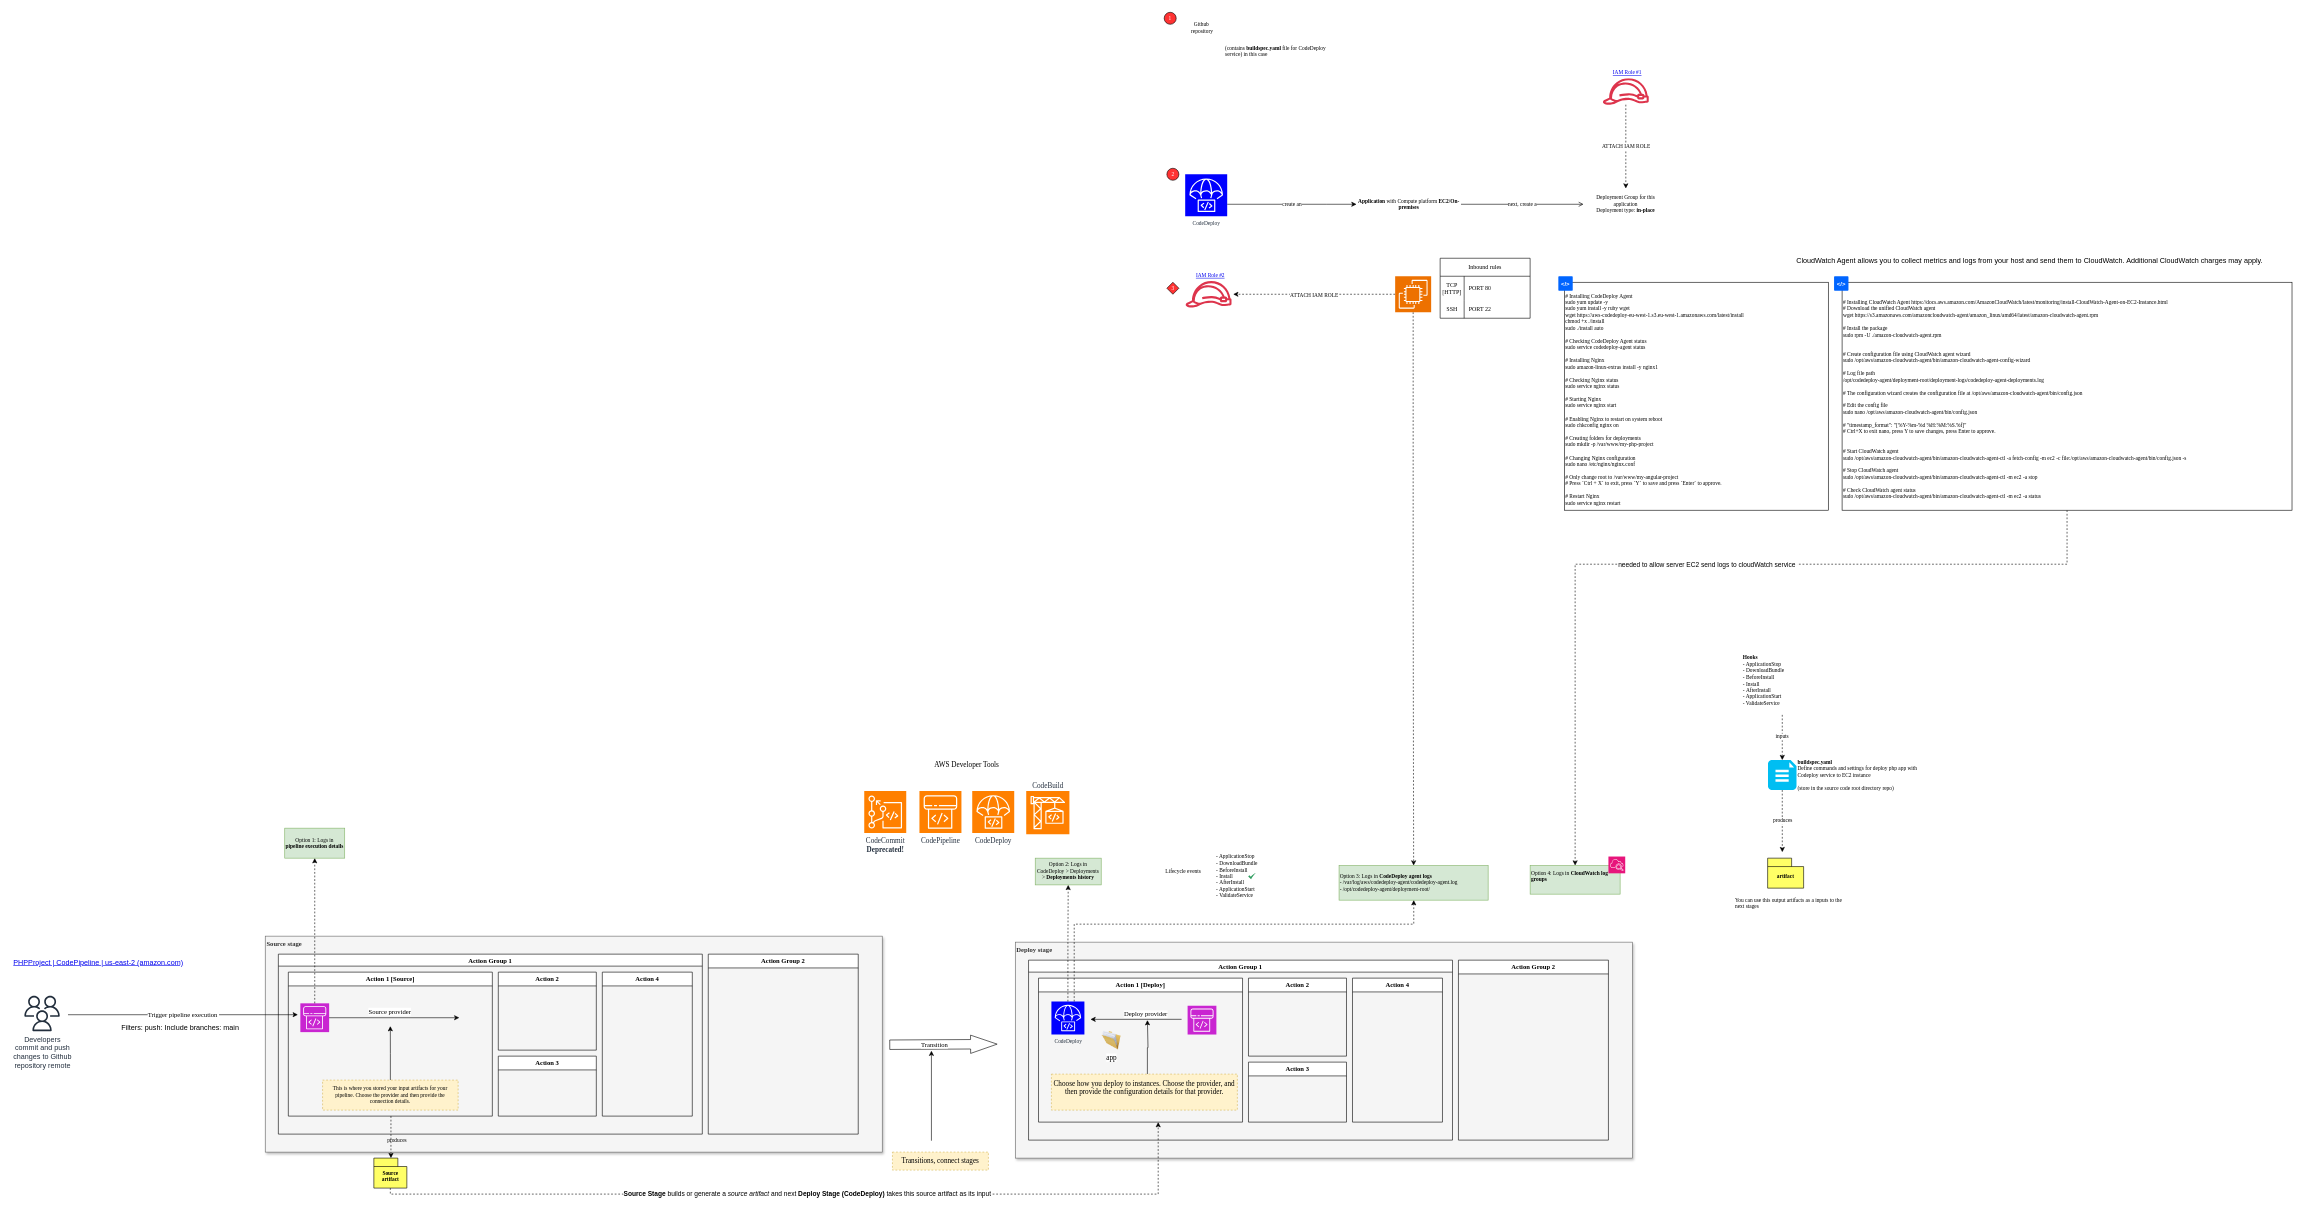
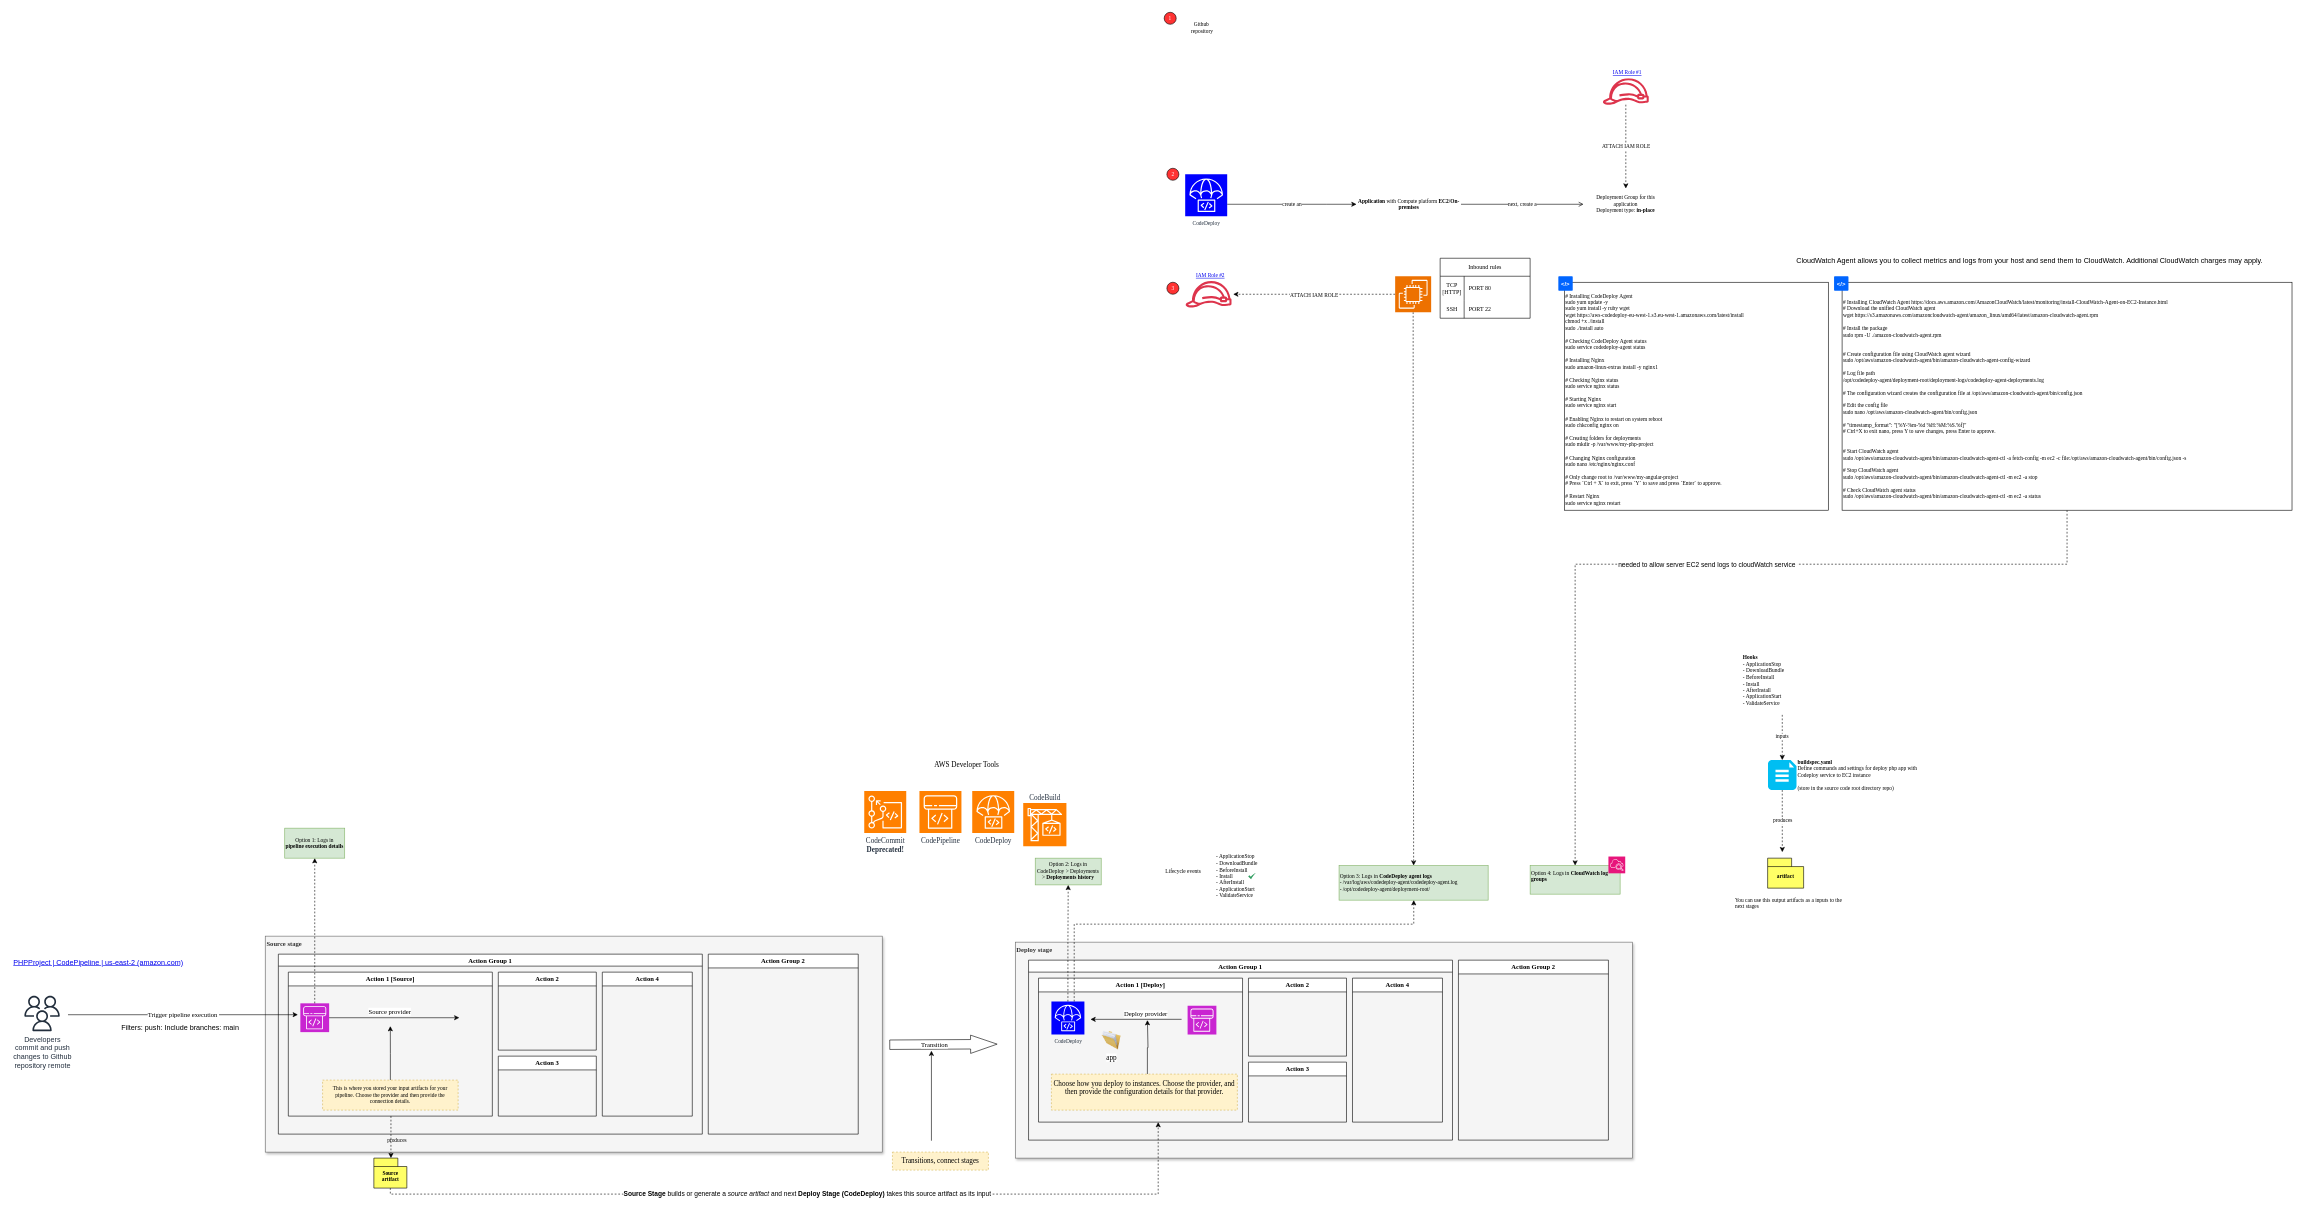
(1281, 51) -> none
(1173, 288) -> (1173, 288)
(1048, 813) -> (1045, 825)
